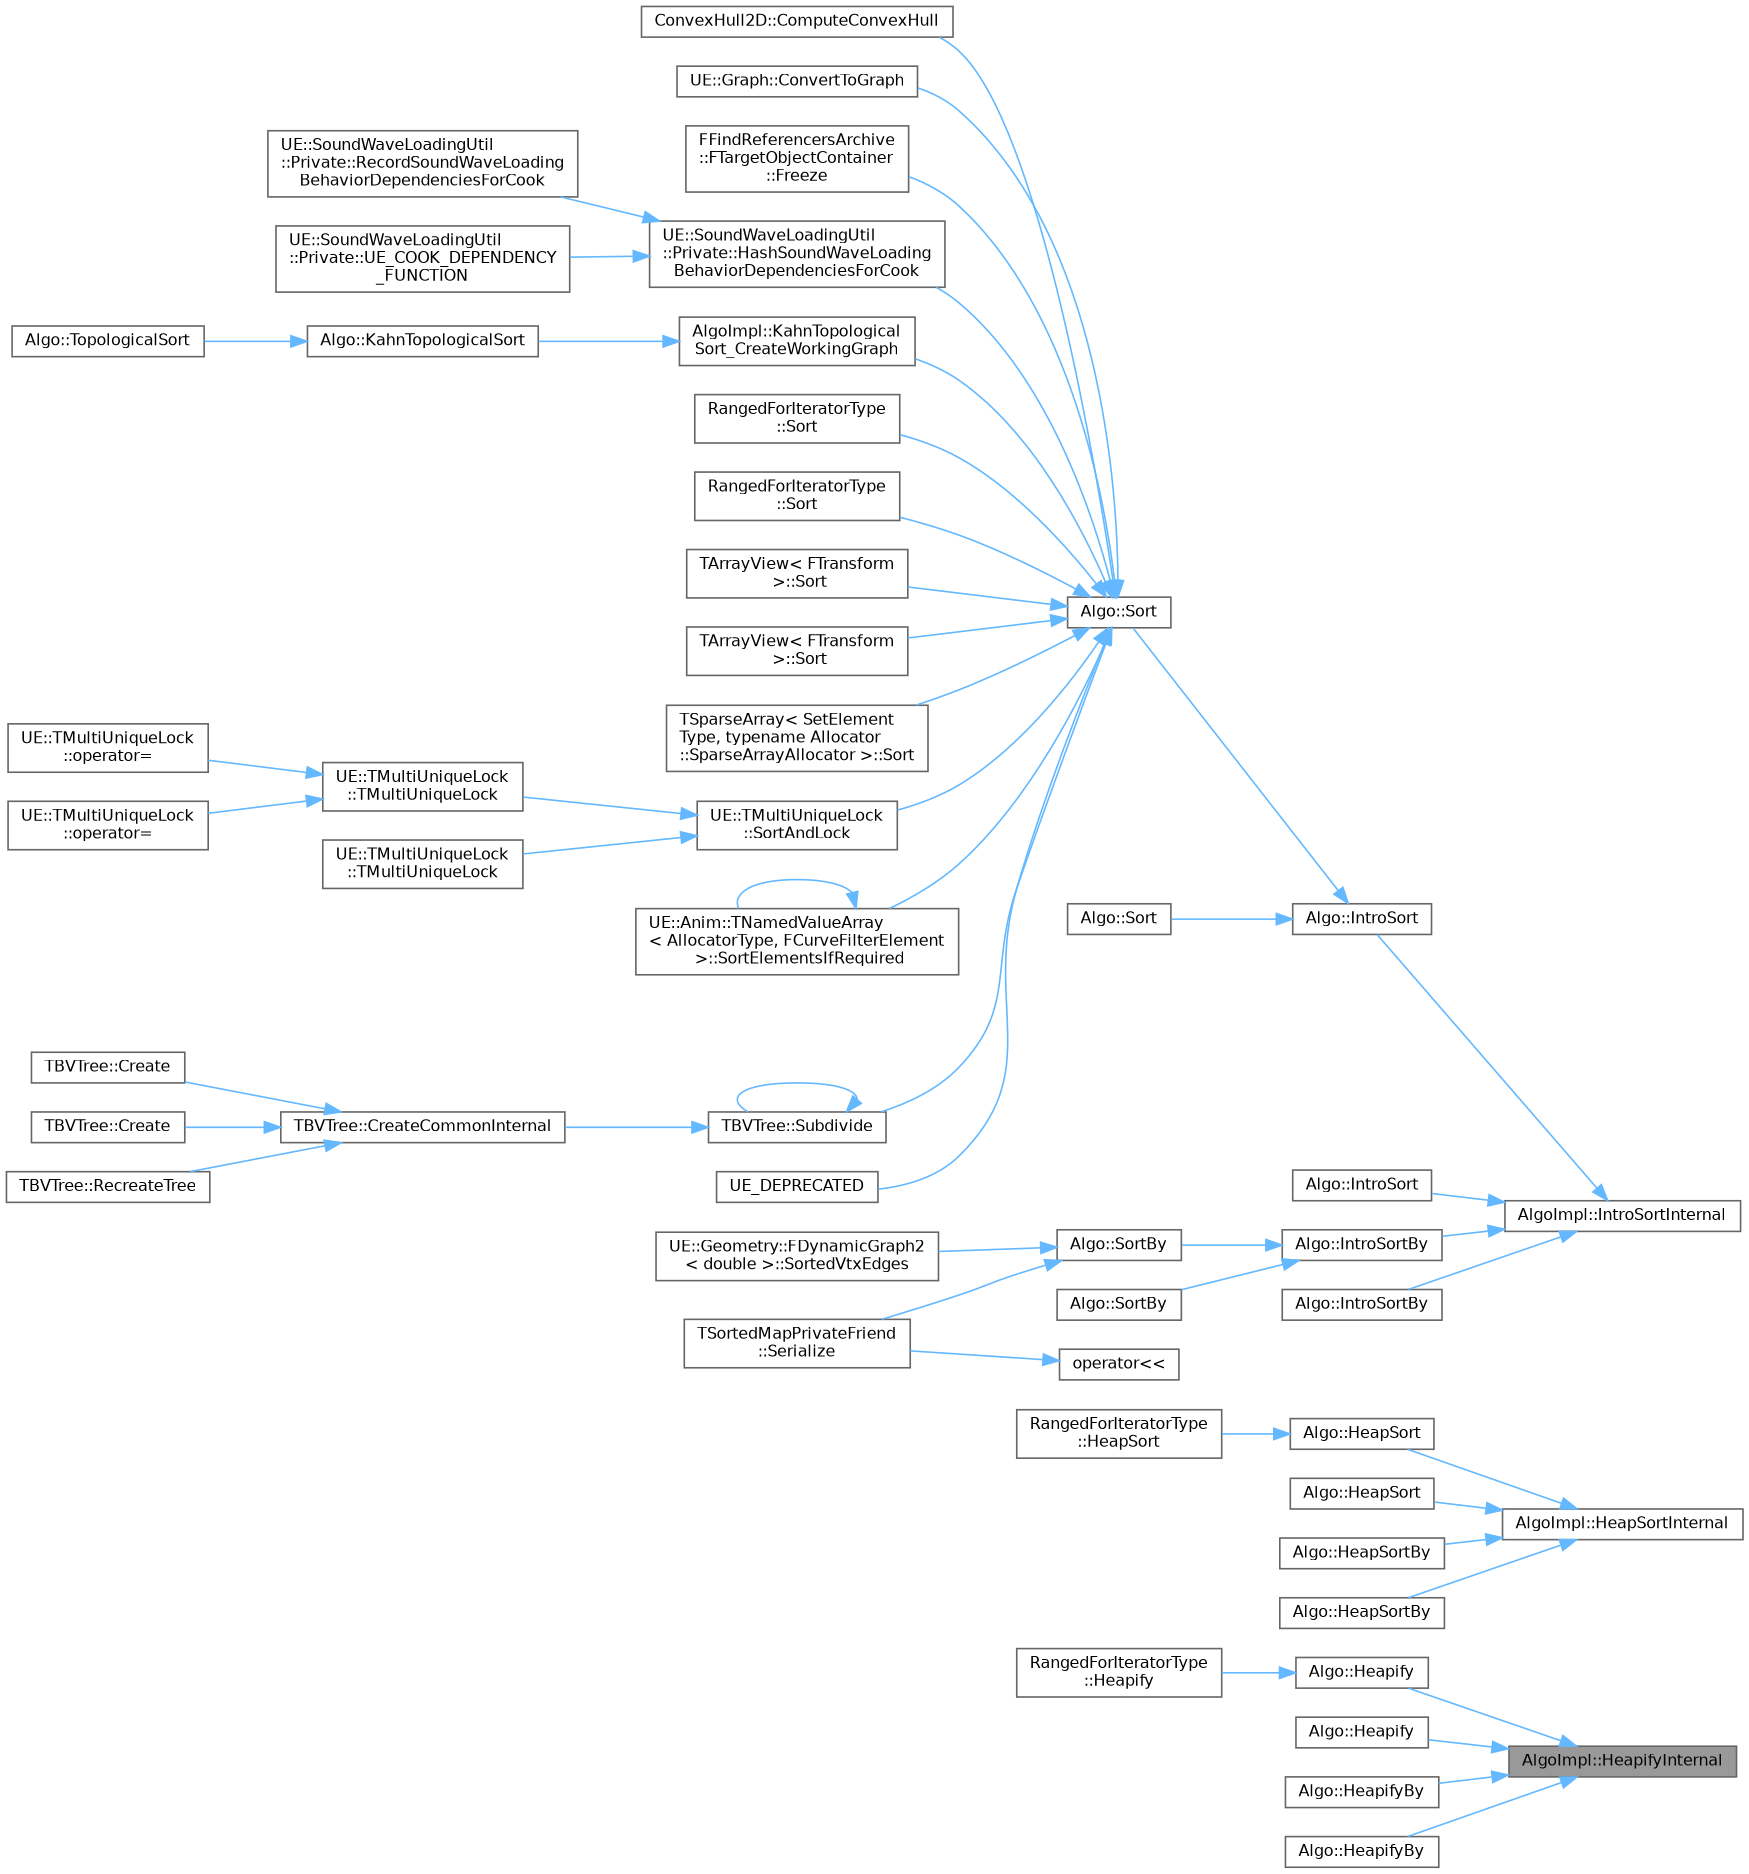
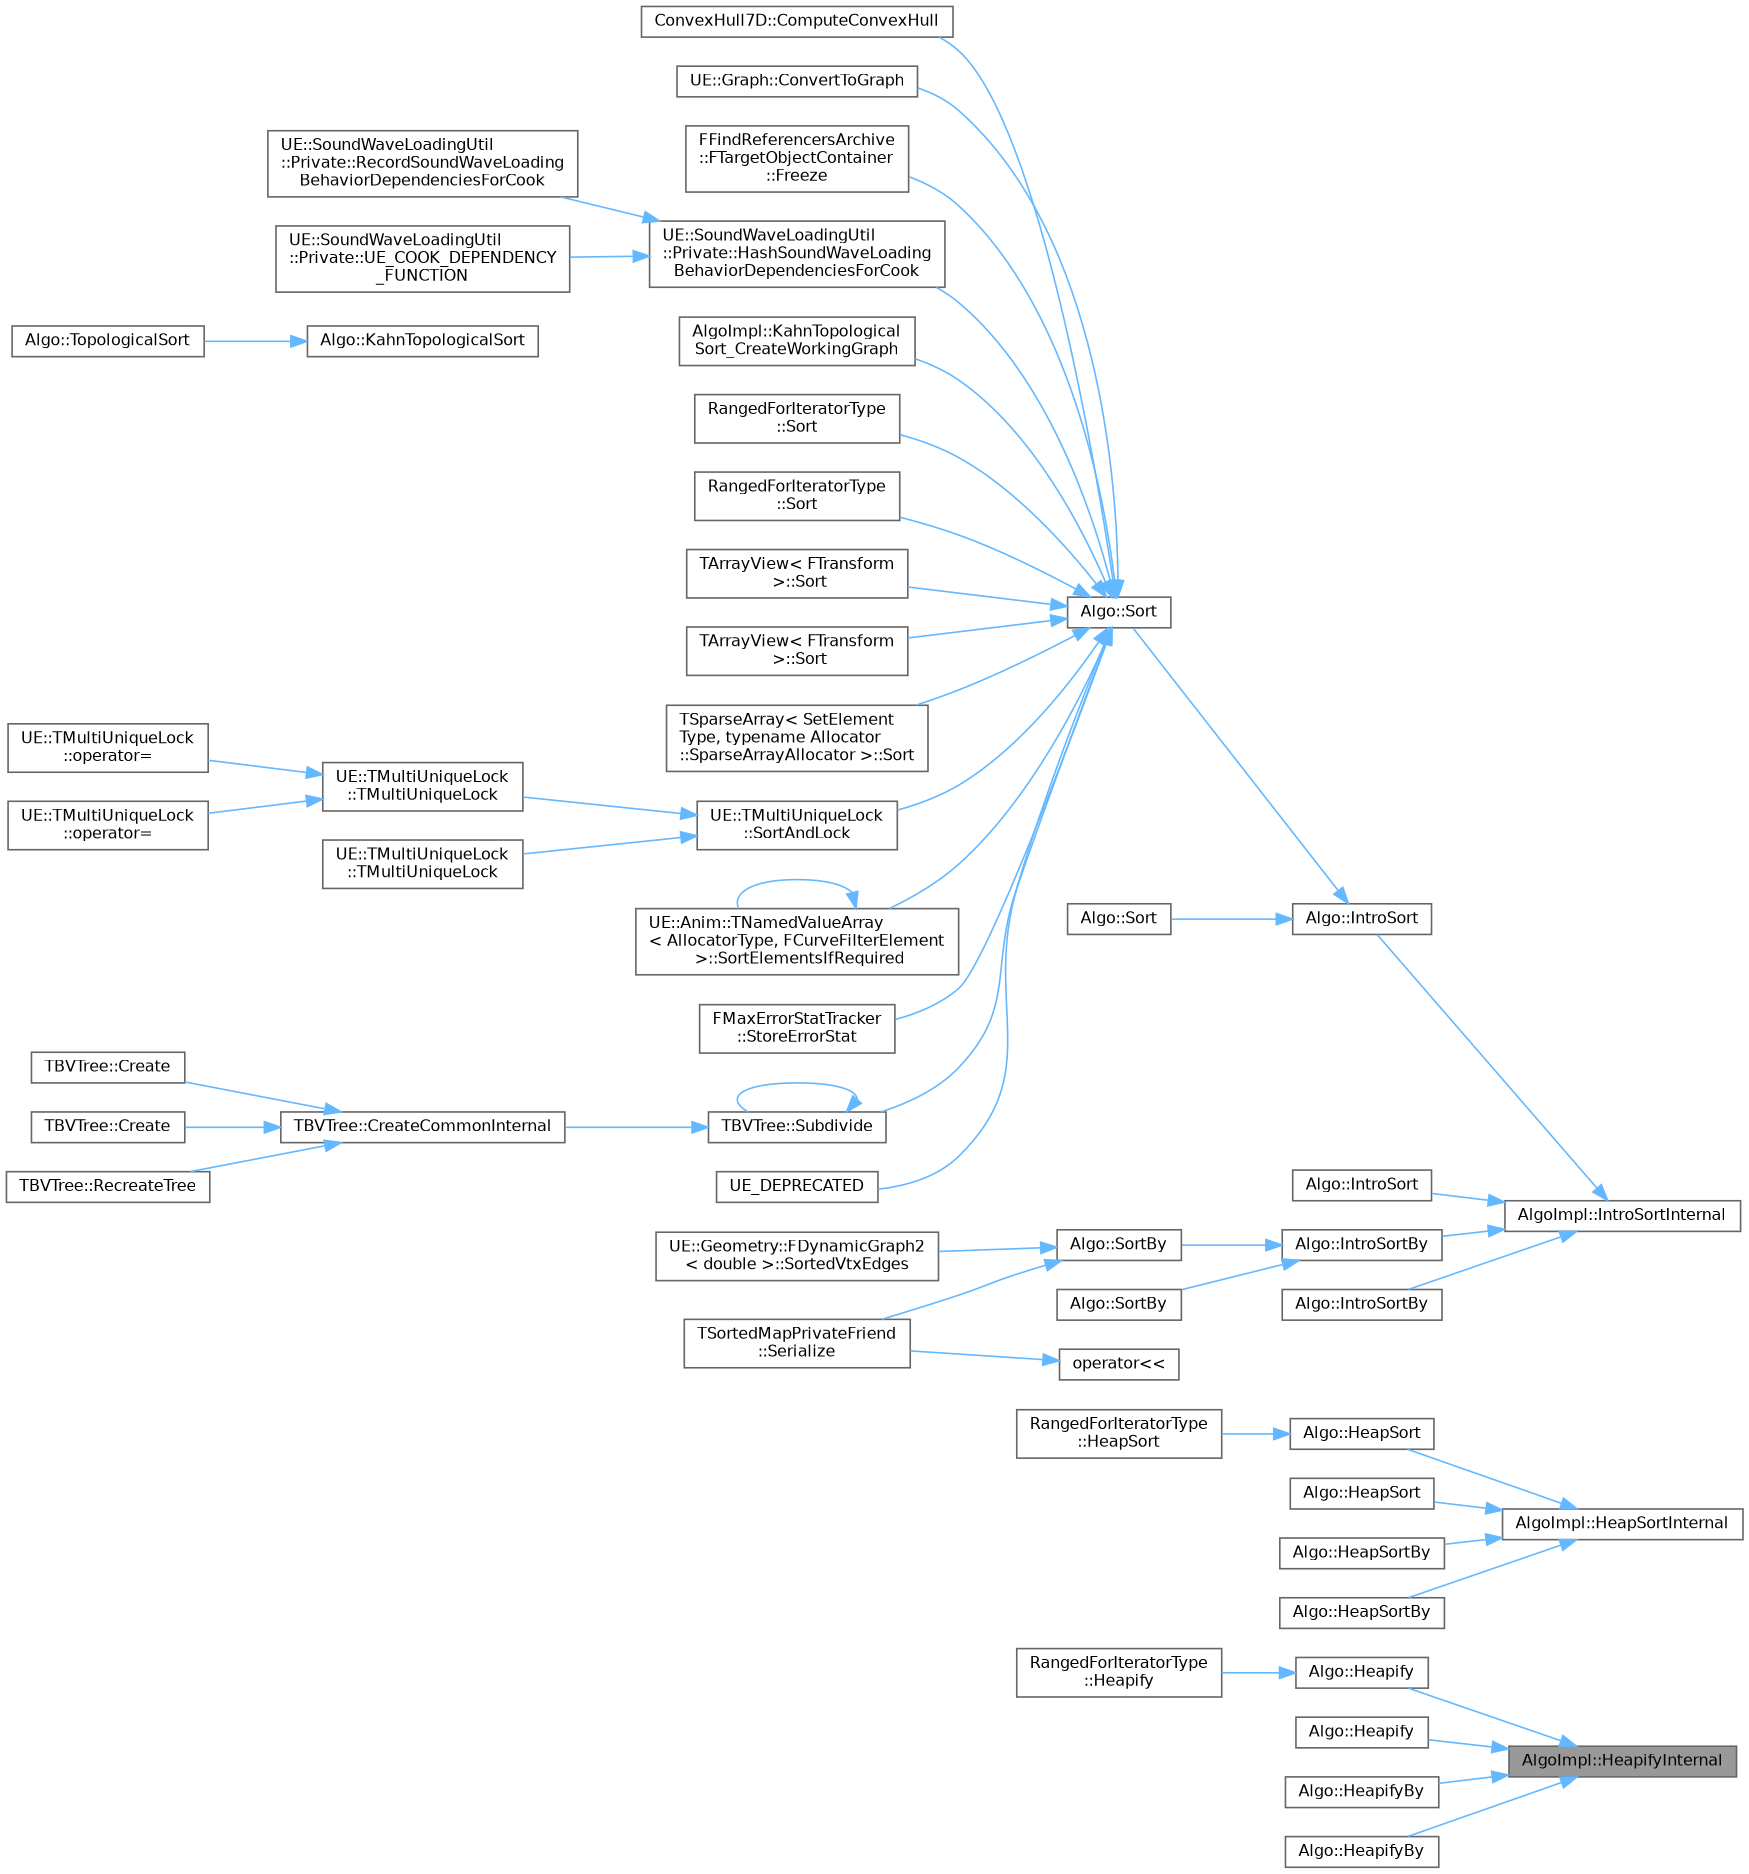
(797, 22) -> (797, 22)
(601, 341) -> none
none -> (797, 1029)
